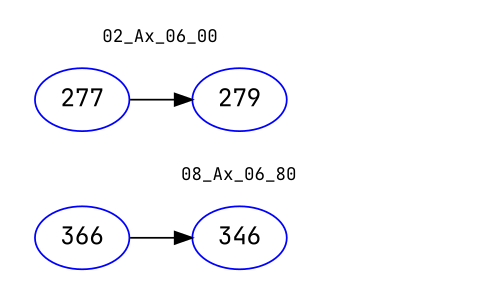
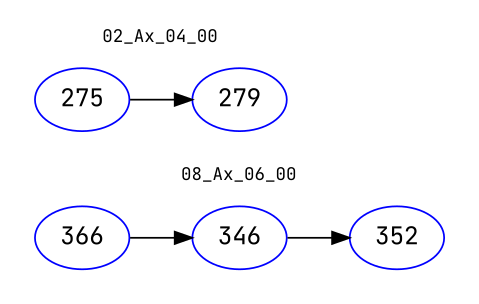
(161, 38) -> (161, 38)
(82, 100) -> (82, 100)
(240, 176) -> (240, 176)
none -> (397, 238)
